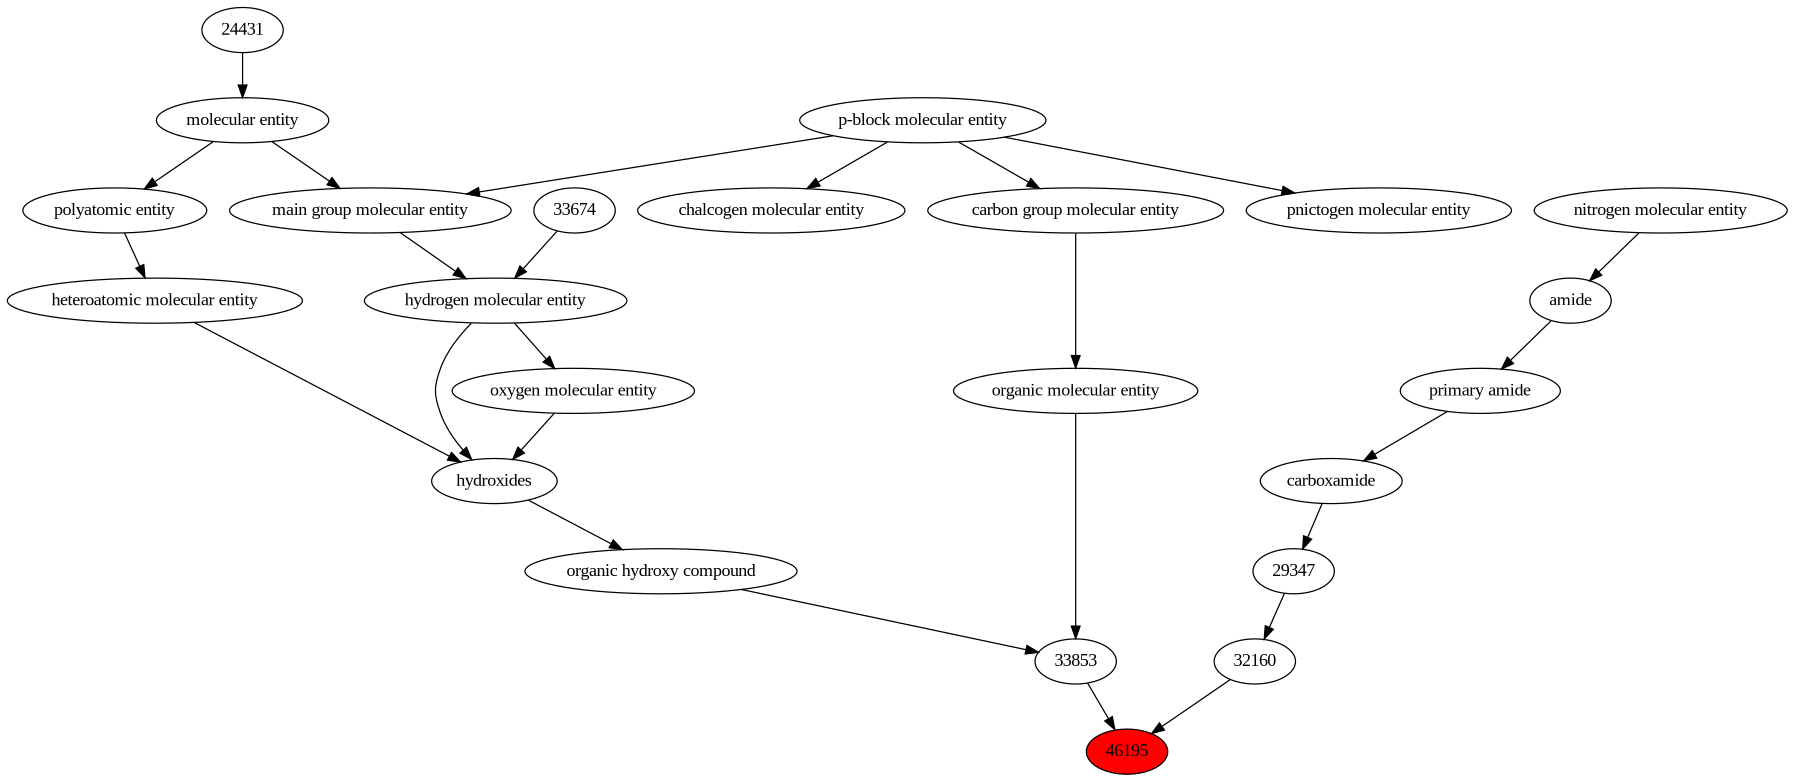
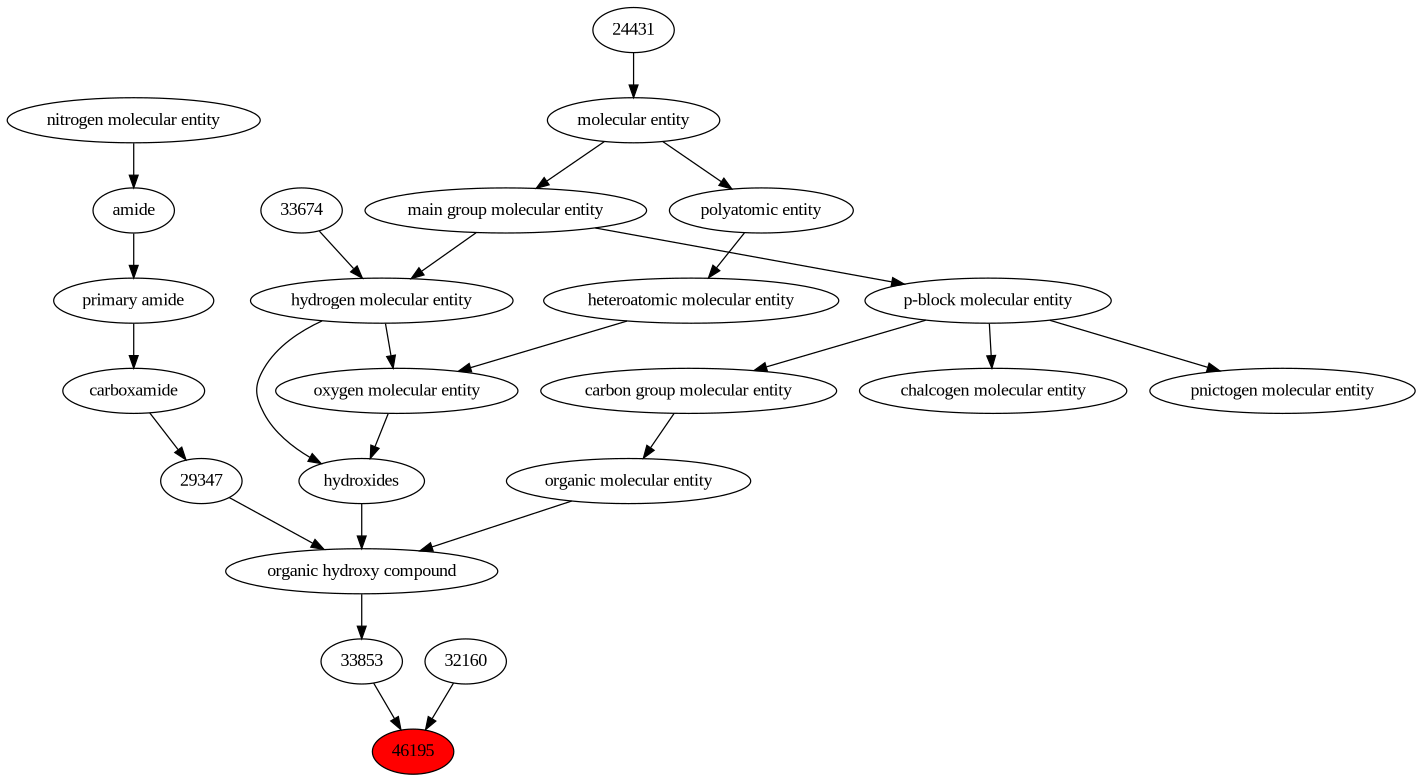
(656, 164) -> (744, 255)
(322, 389) -> (549, 344)
(1076, 520) -> (502, 524)
(1277, 610) -> (271, 520)
